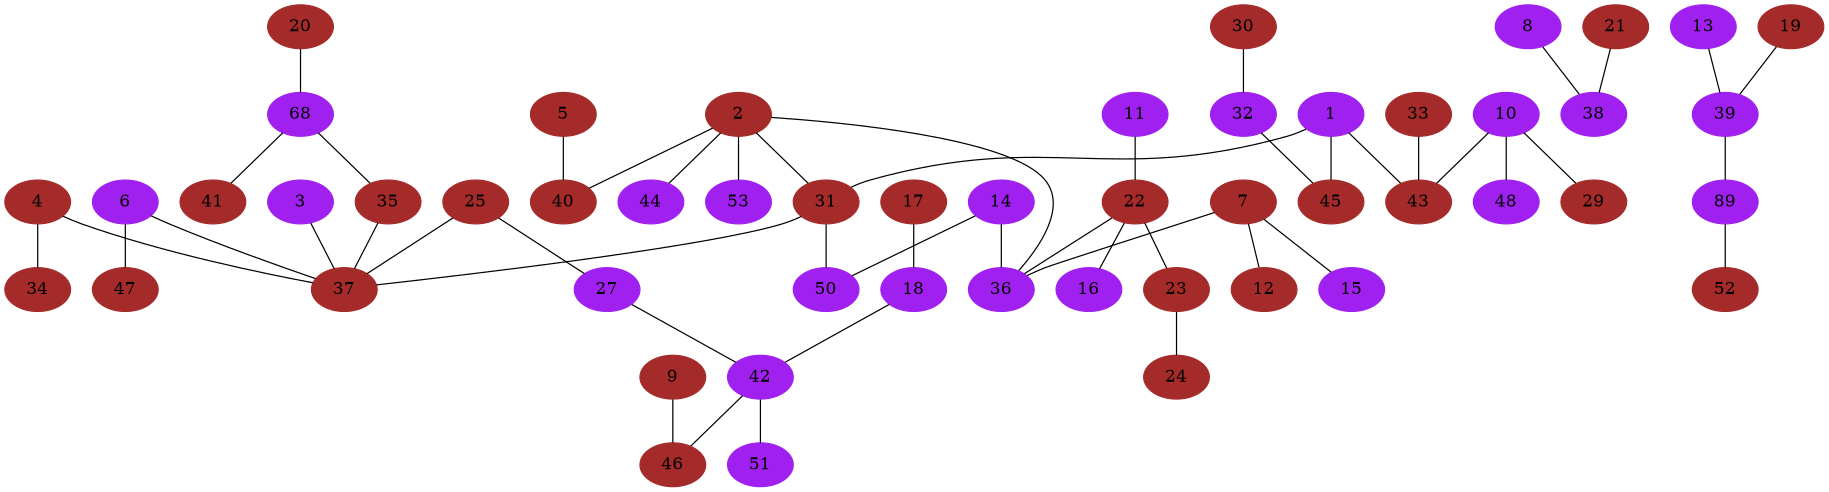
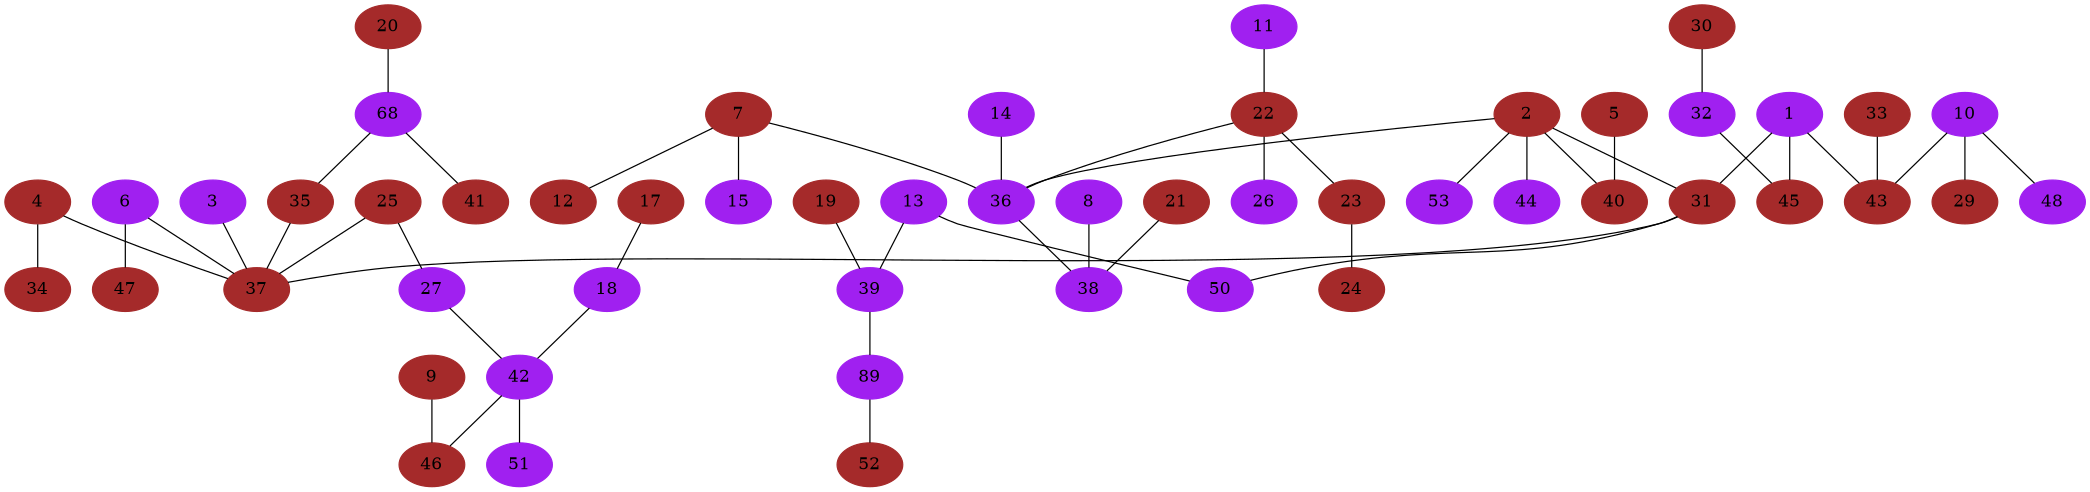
none -> (1035, 236)
(923, 241) -> (1064, 251)
(1089, 290) -> (1264, 202)
